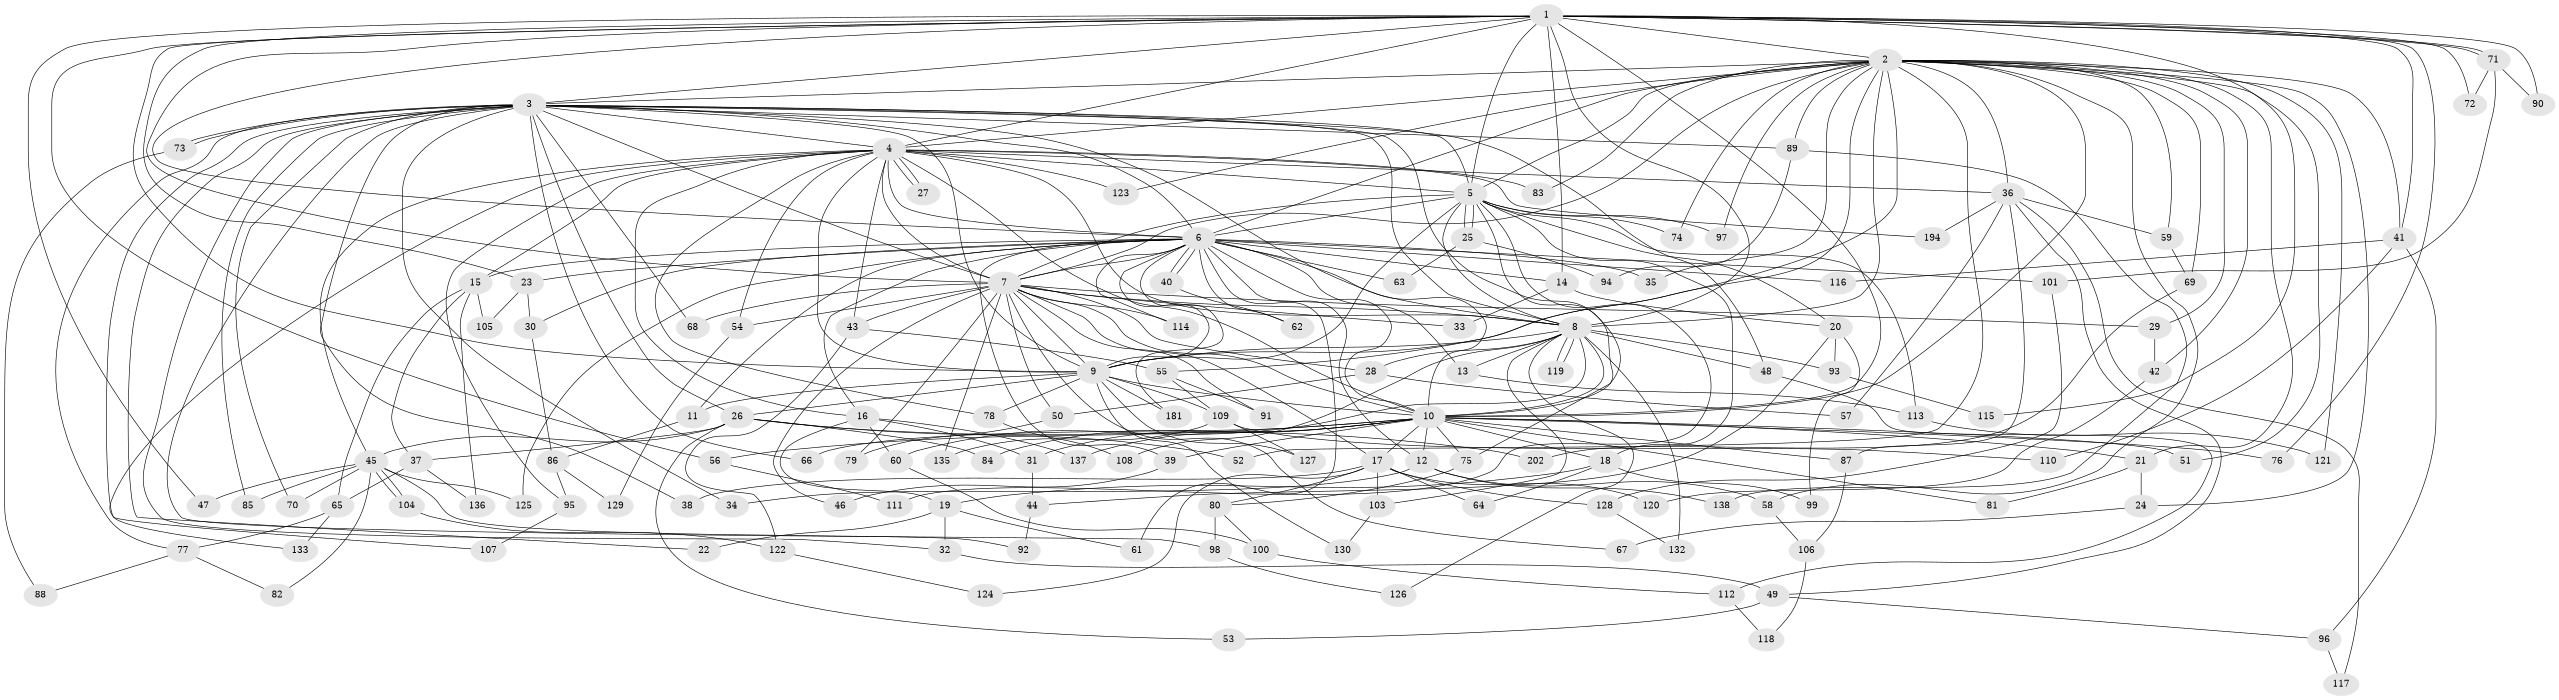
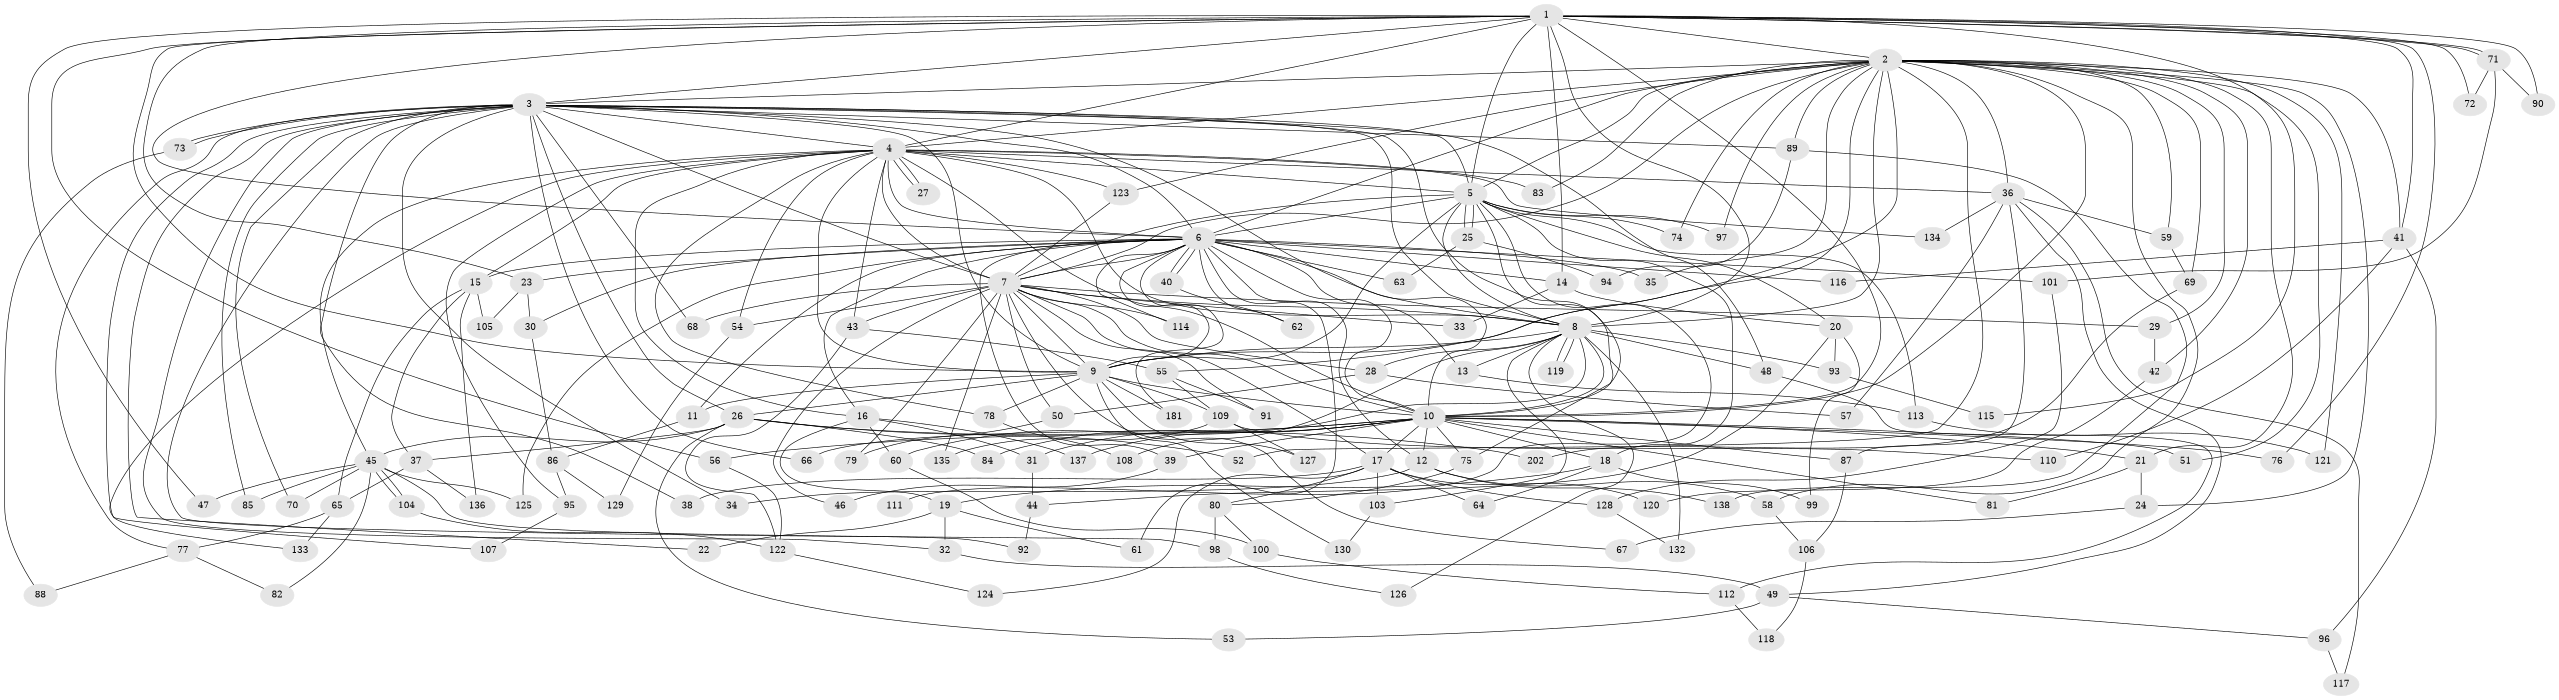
(385, 51) -> (1065, 237)
(1932, 238) -> (1932, 238)
(772, 474) -> (772, 492)
